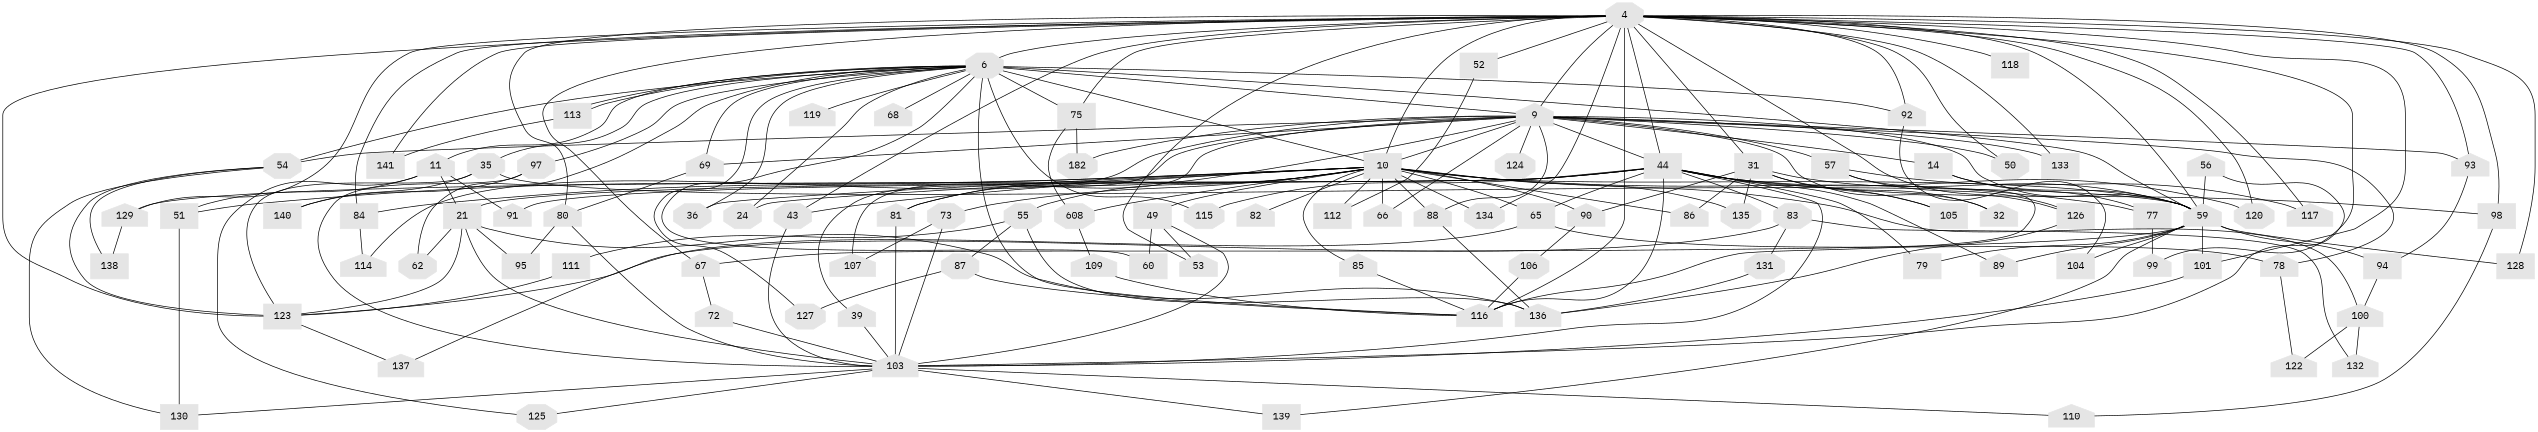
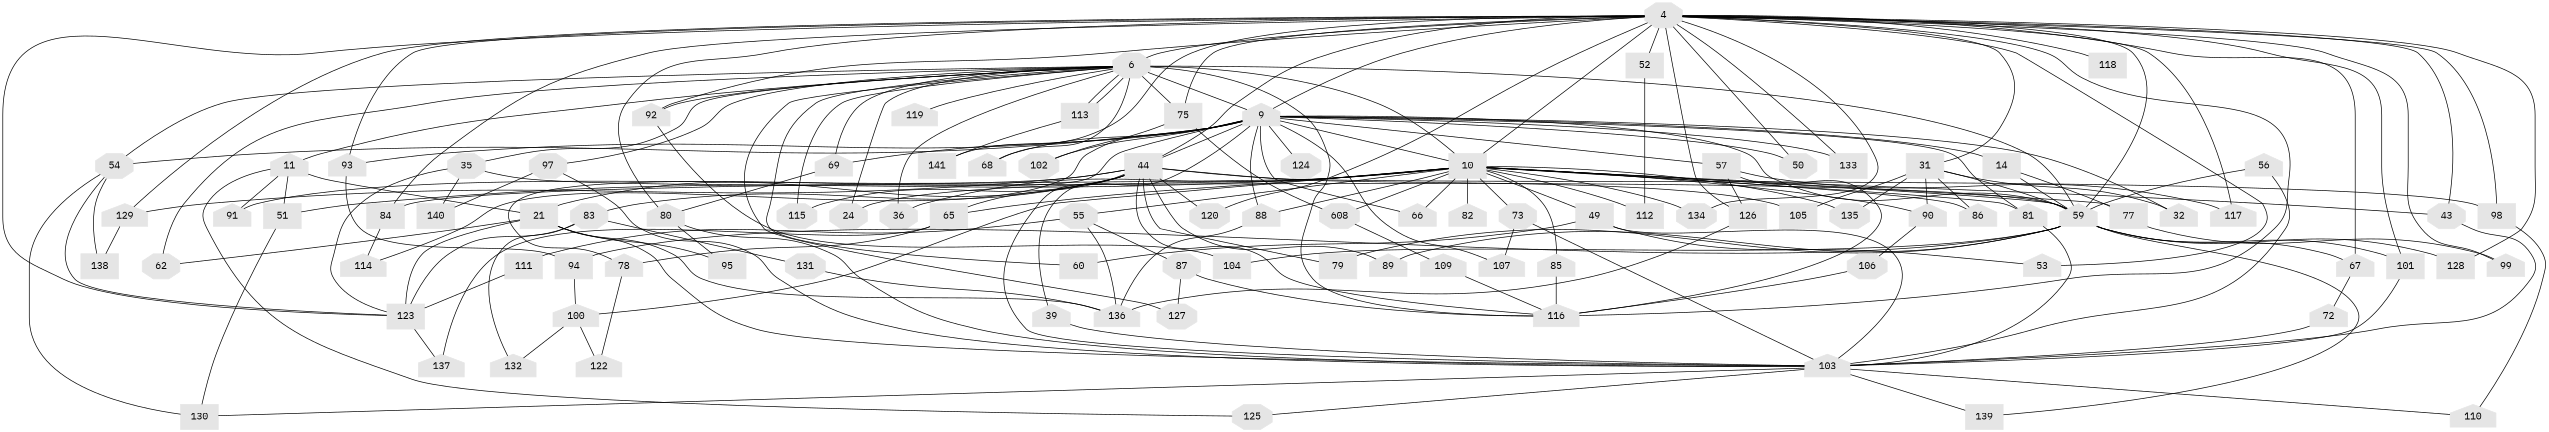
none -> (1120, 137)
(1077, 166) -> (1039, 166)
